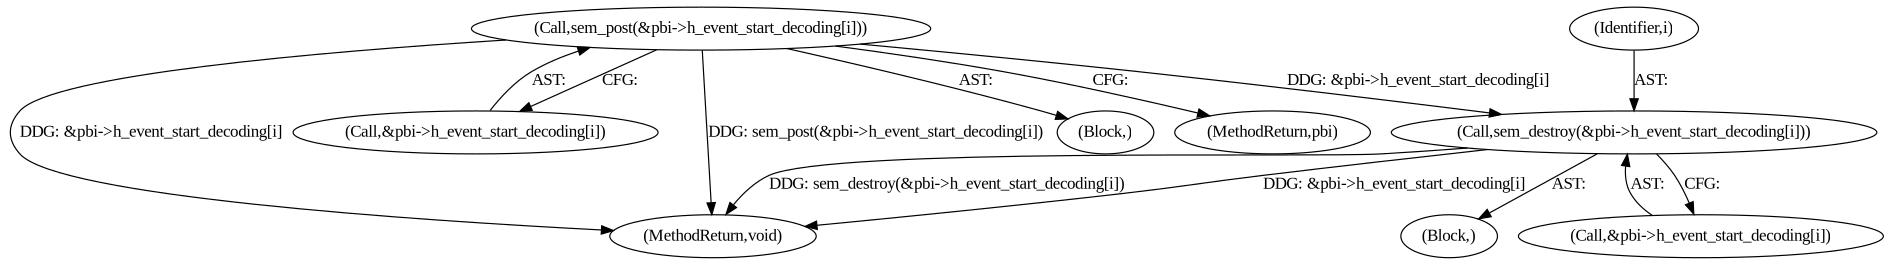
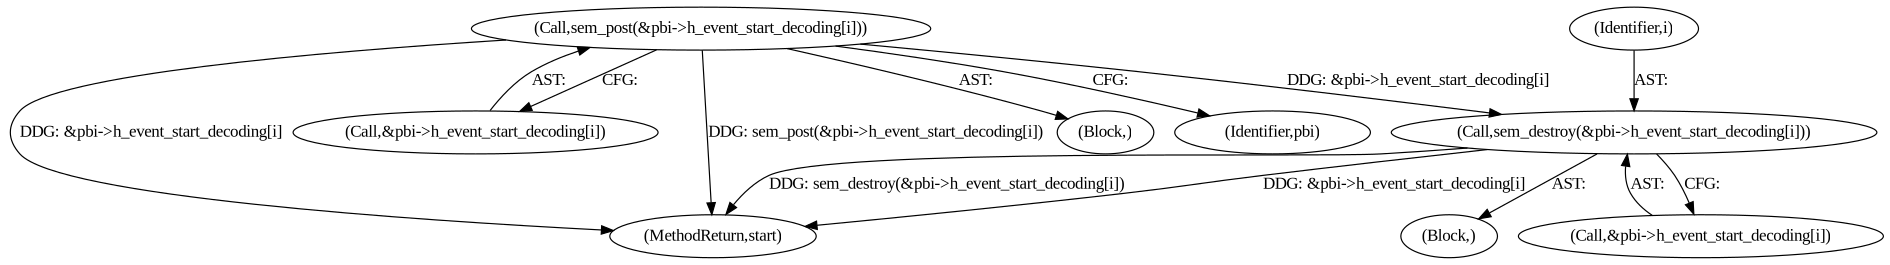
(1273, 132) -> (1273, 132)
(713, 236) -> (713, 236)
